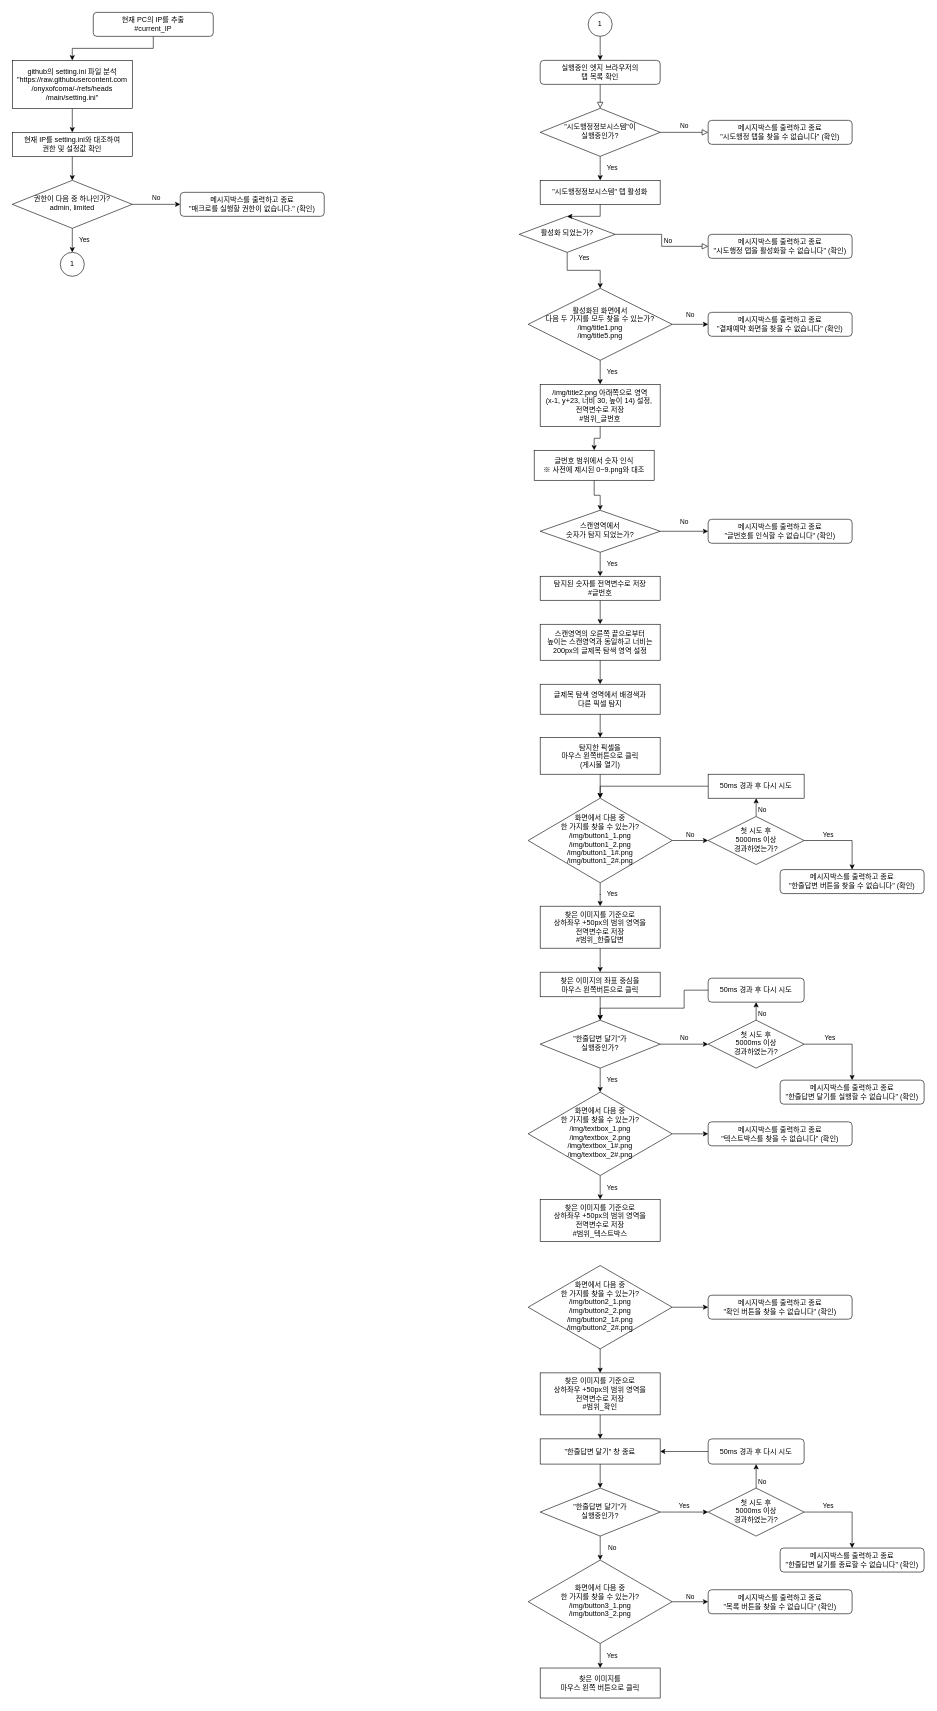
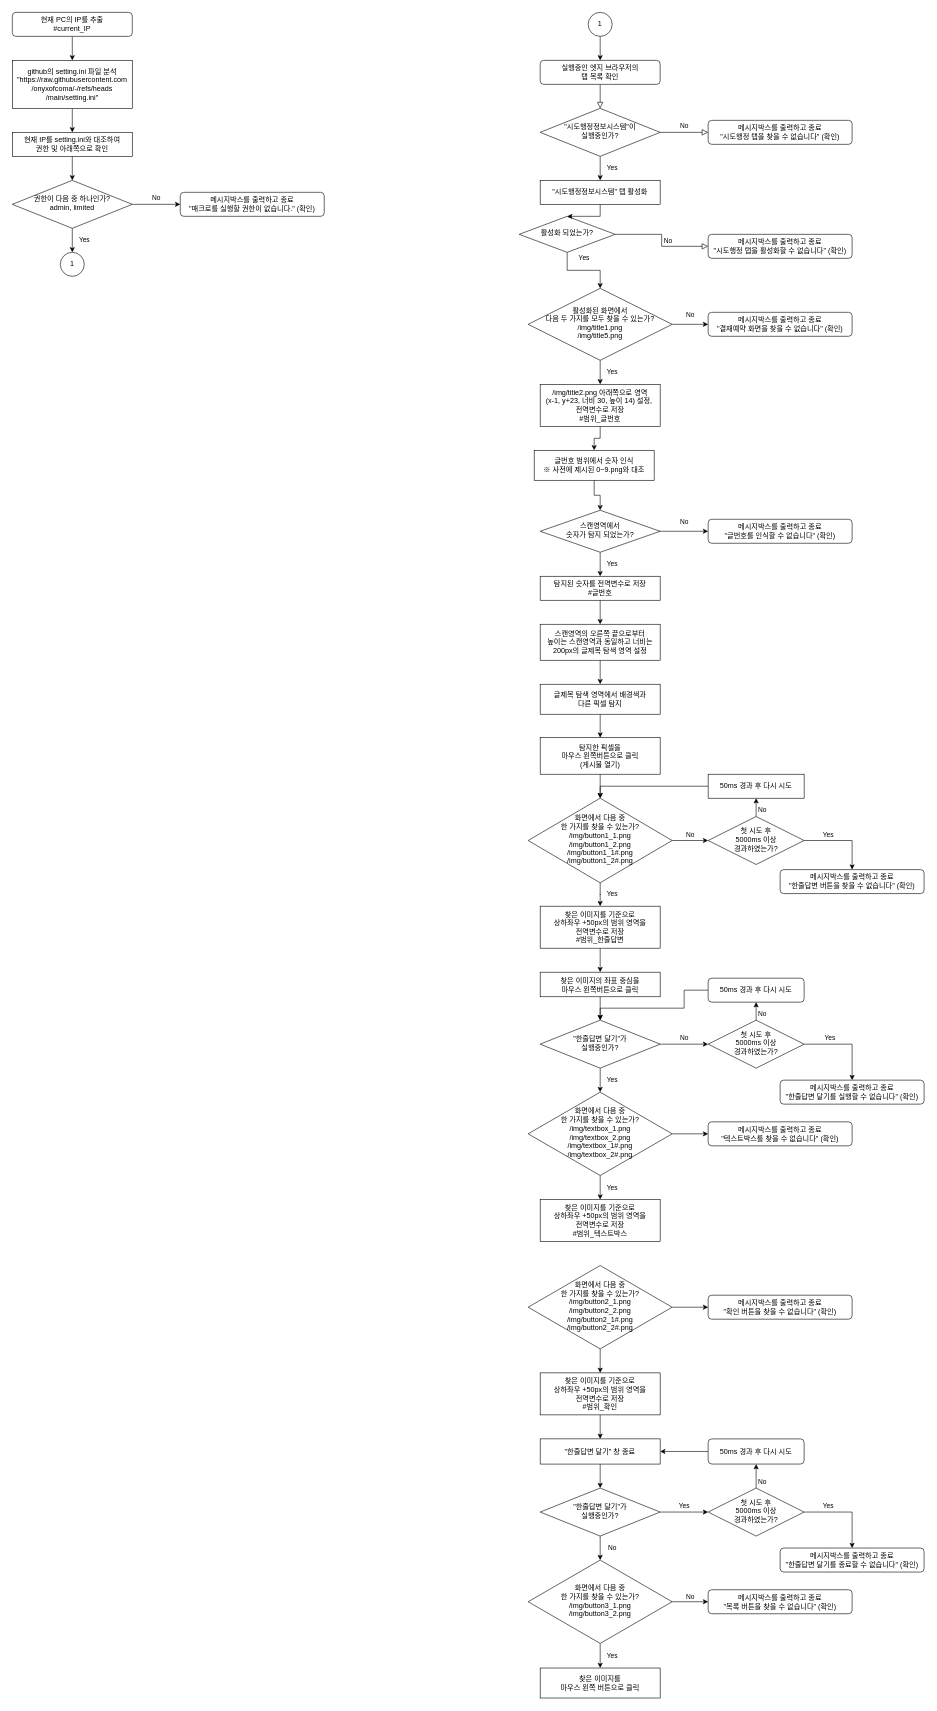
(153, 24) -> (72, 24)
(72, 144) -> (72, 144)
